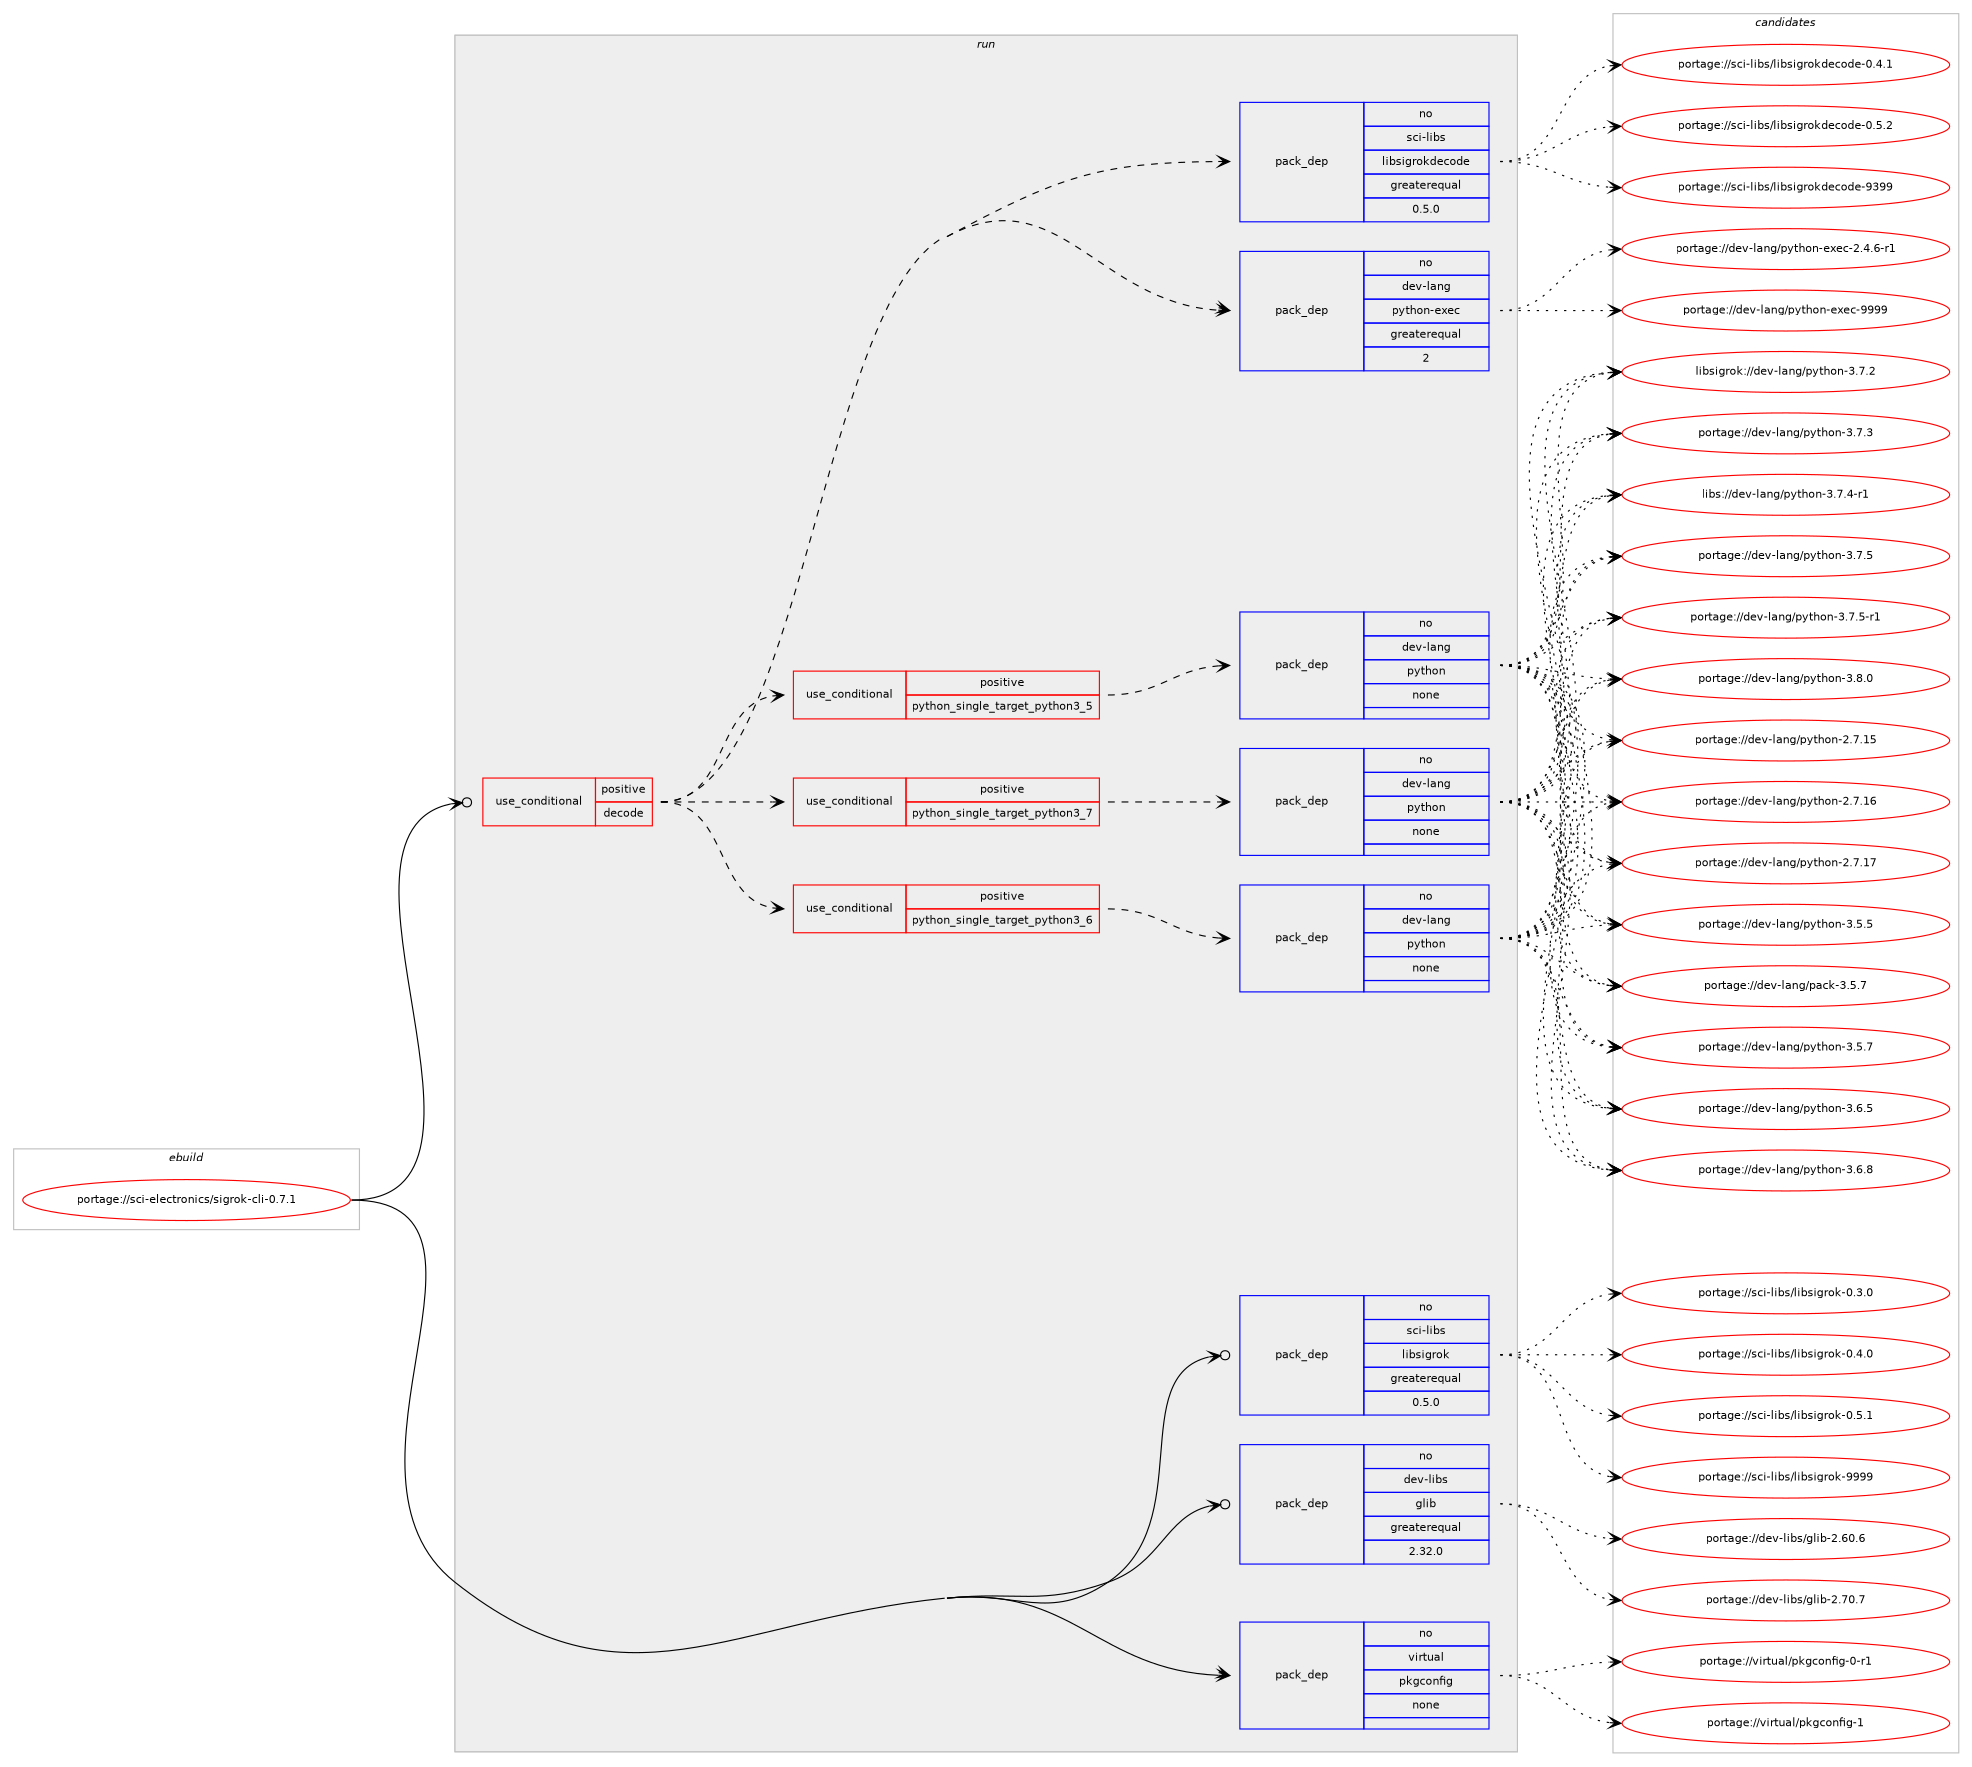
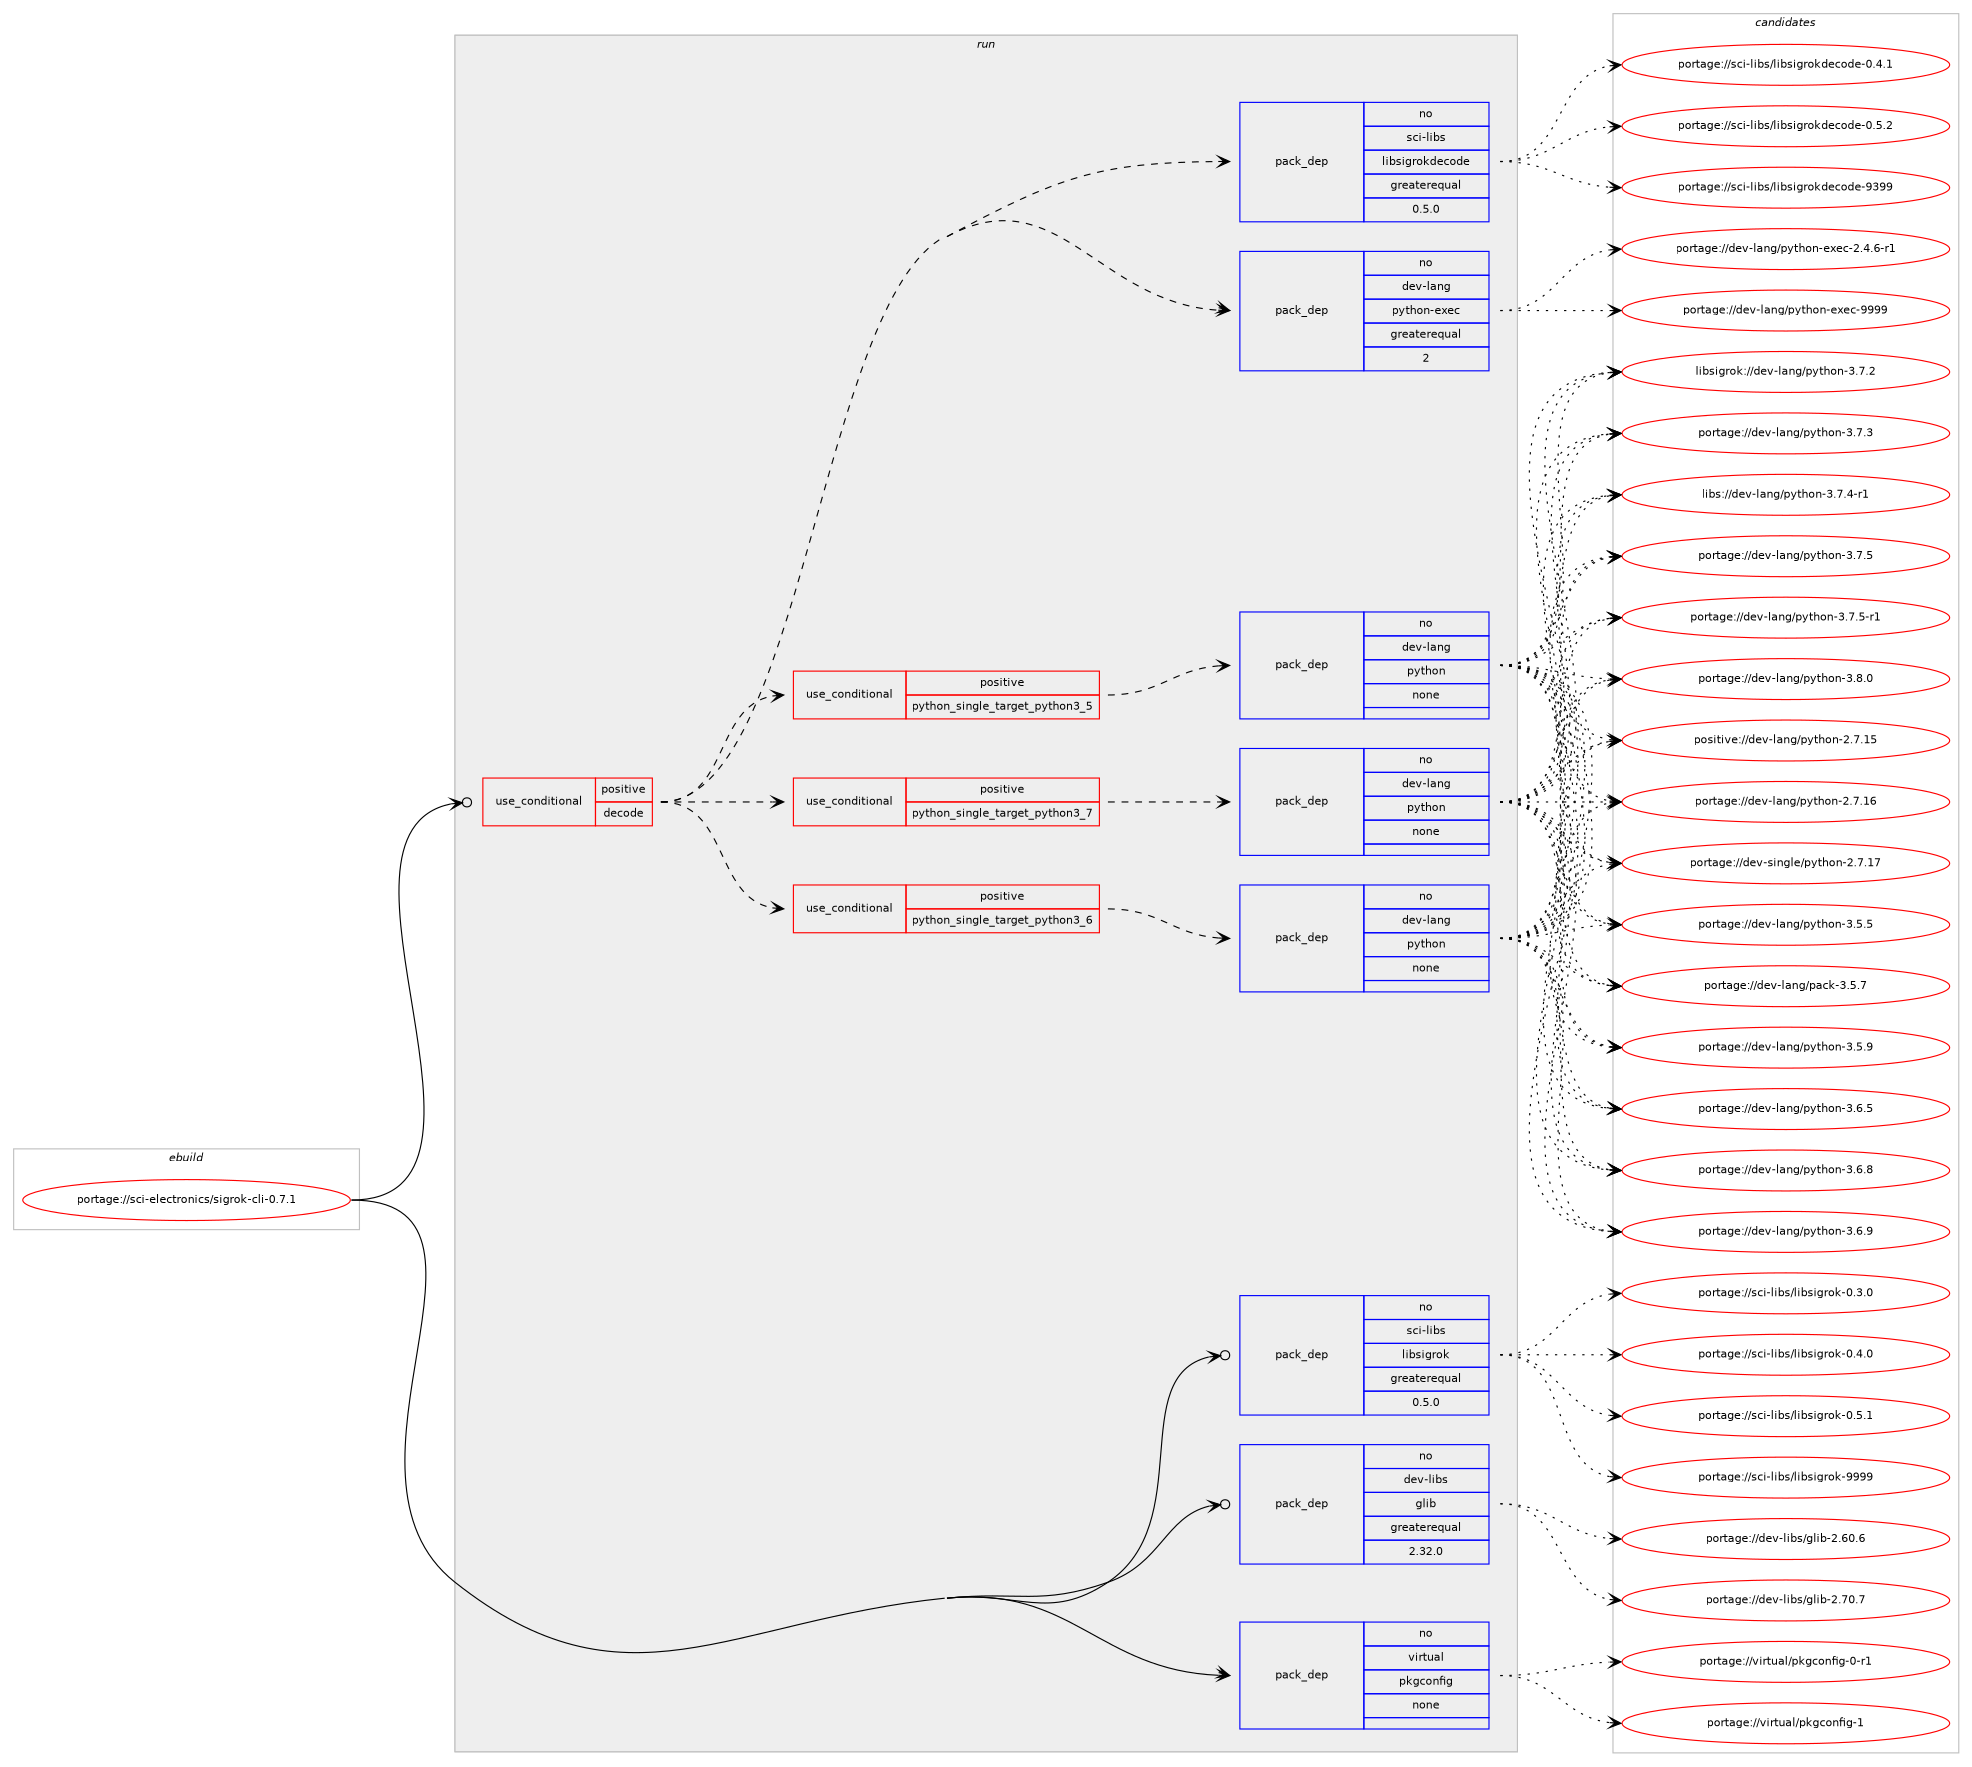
(1786, 741) -> (1786, 741)
(1786, 863) -> (1786, 863)
(1786, 1048) -> (1786, 1048)
none -> (1786, 1232)
